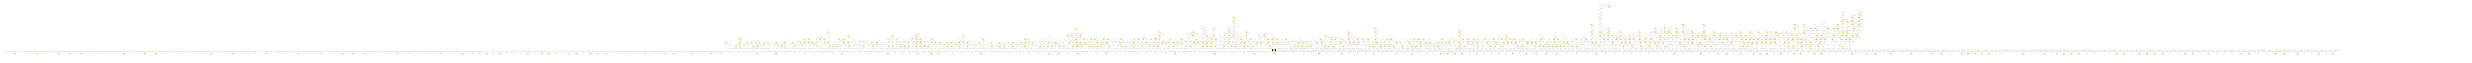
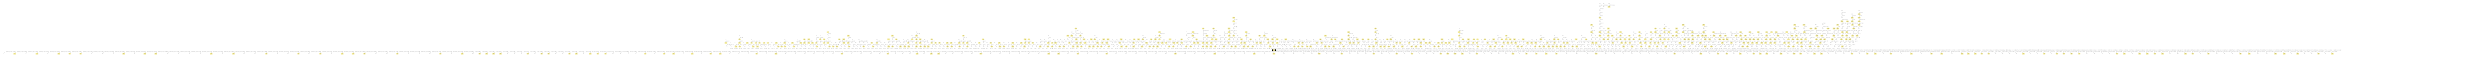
(494, 54) -> (494, 54)
